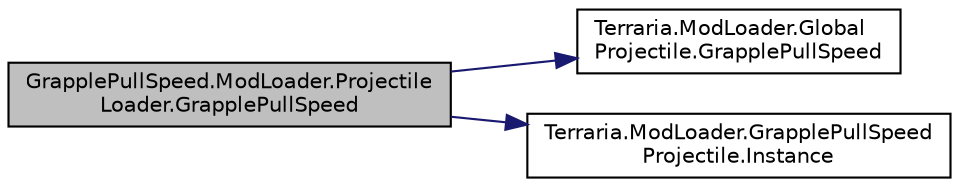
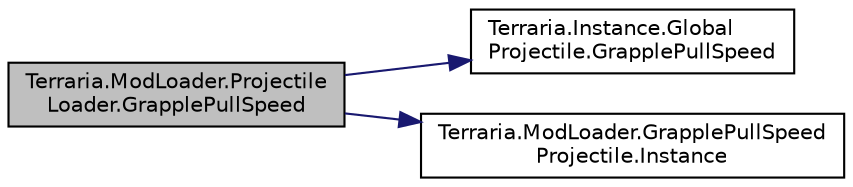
(739, 41) -> (633, 41)
(230, 95) -> (176, 95)
